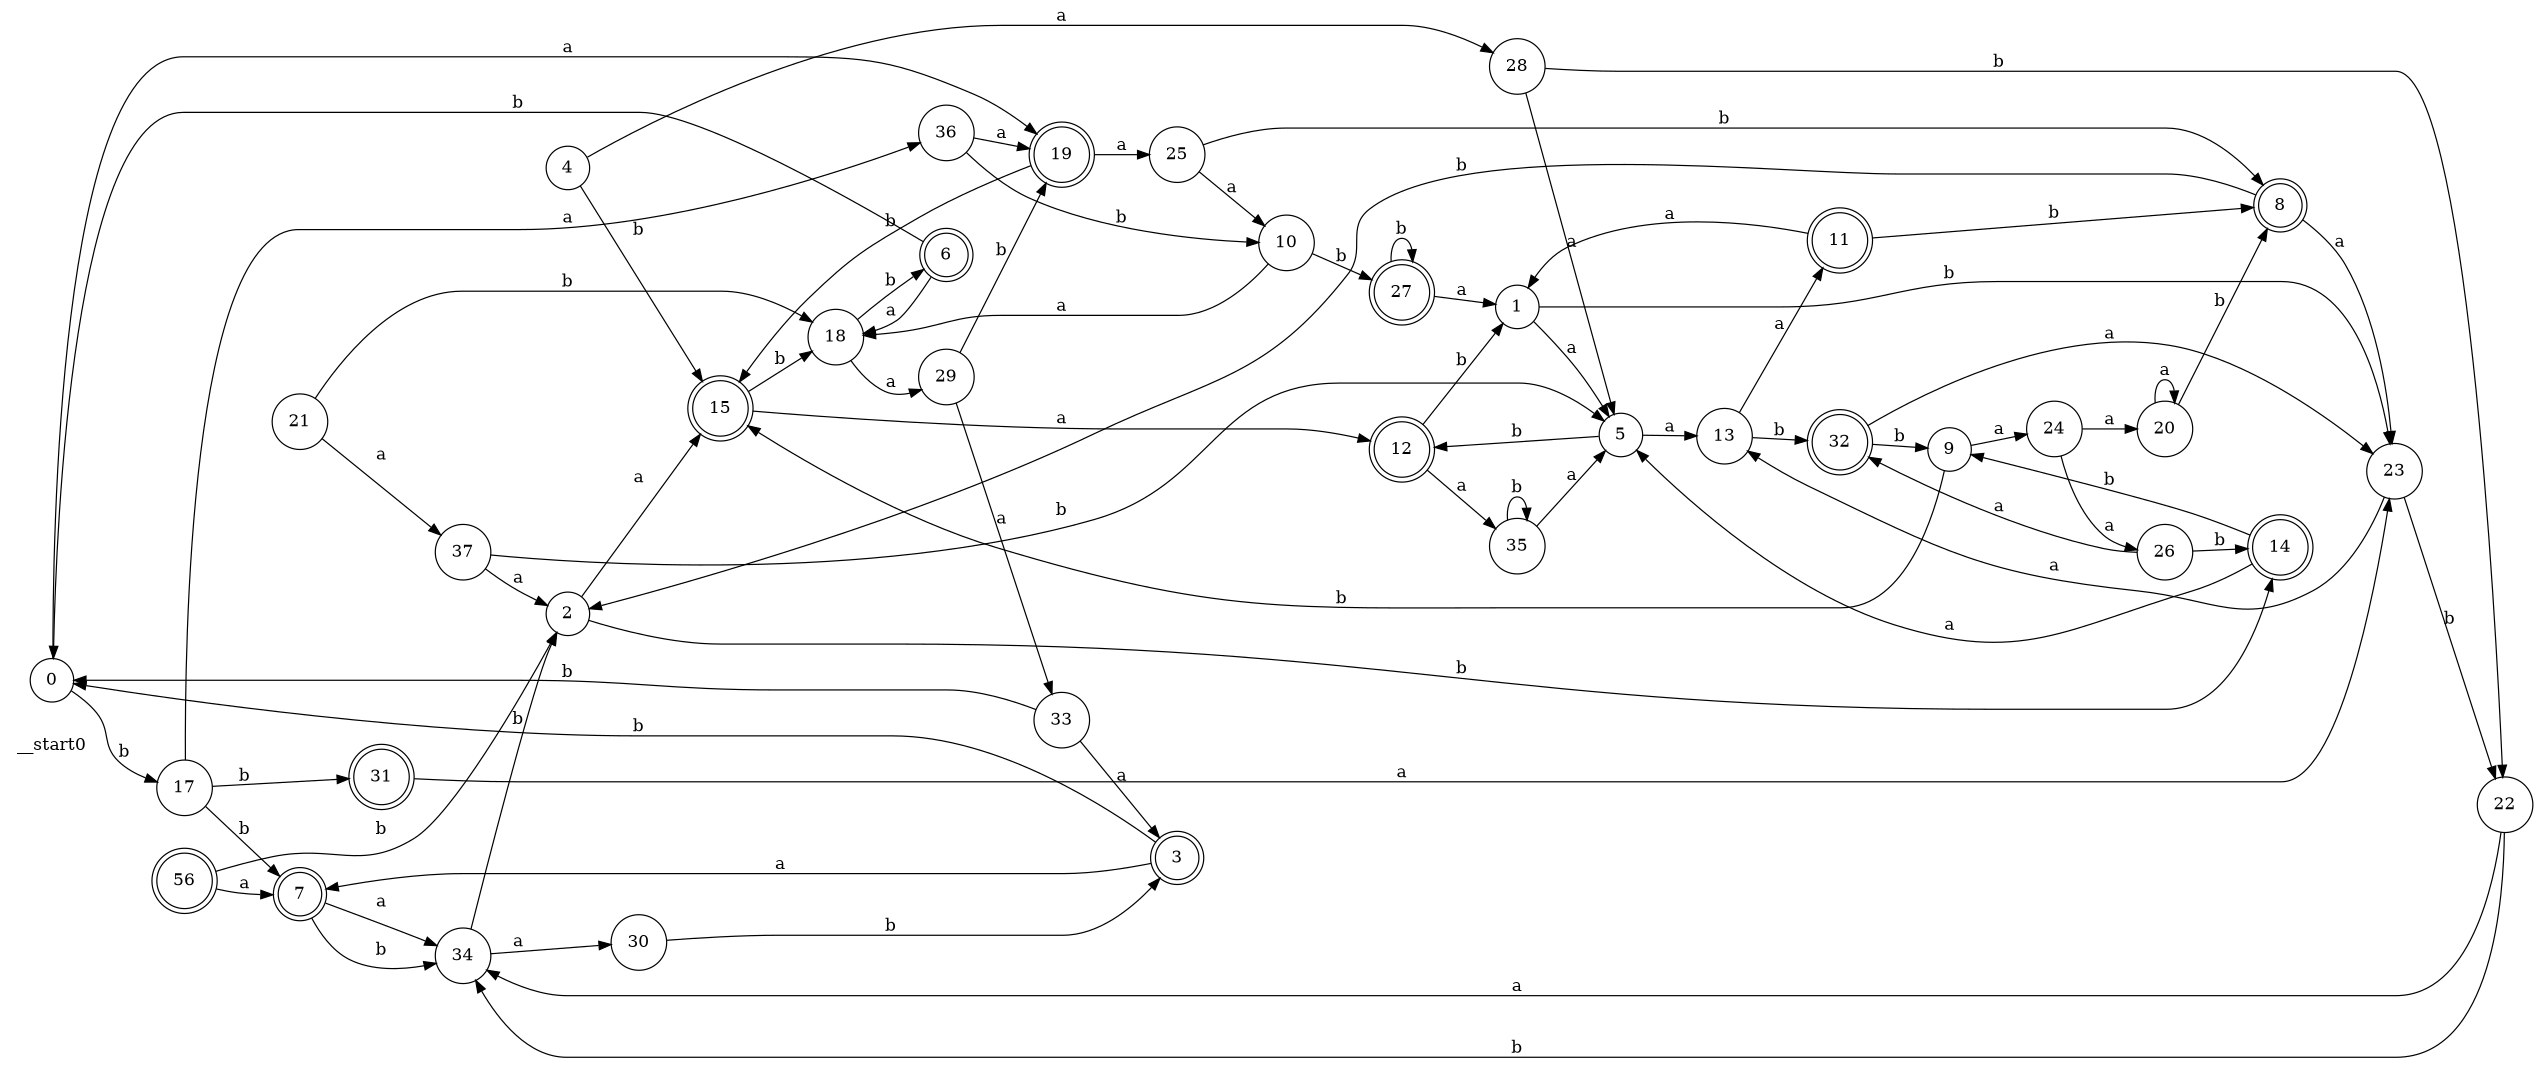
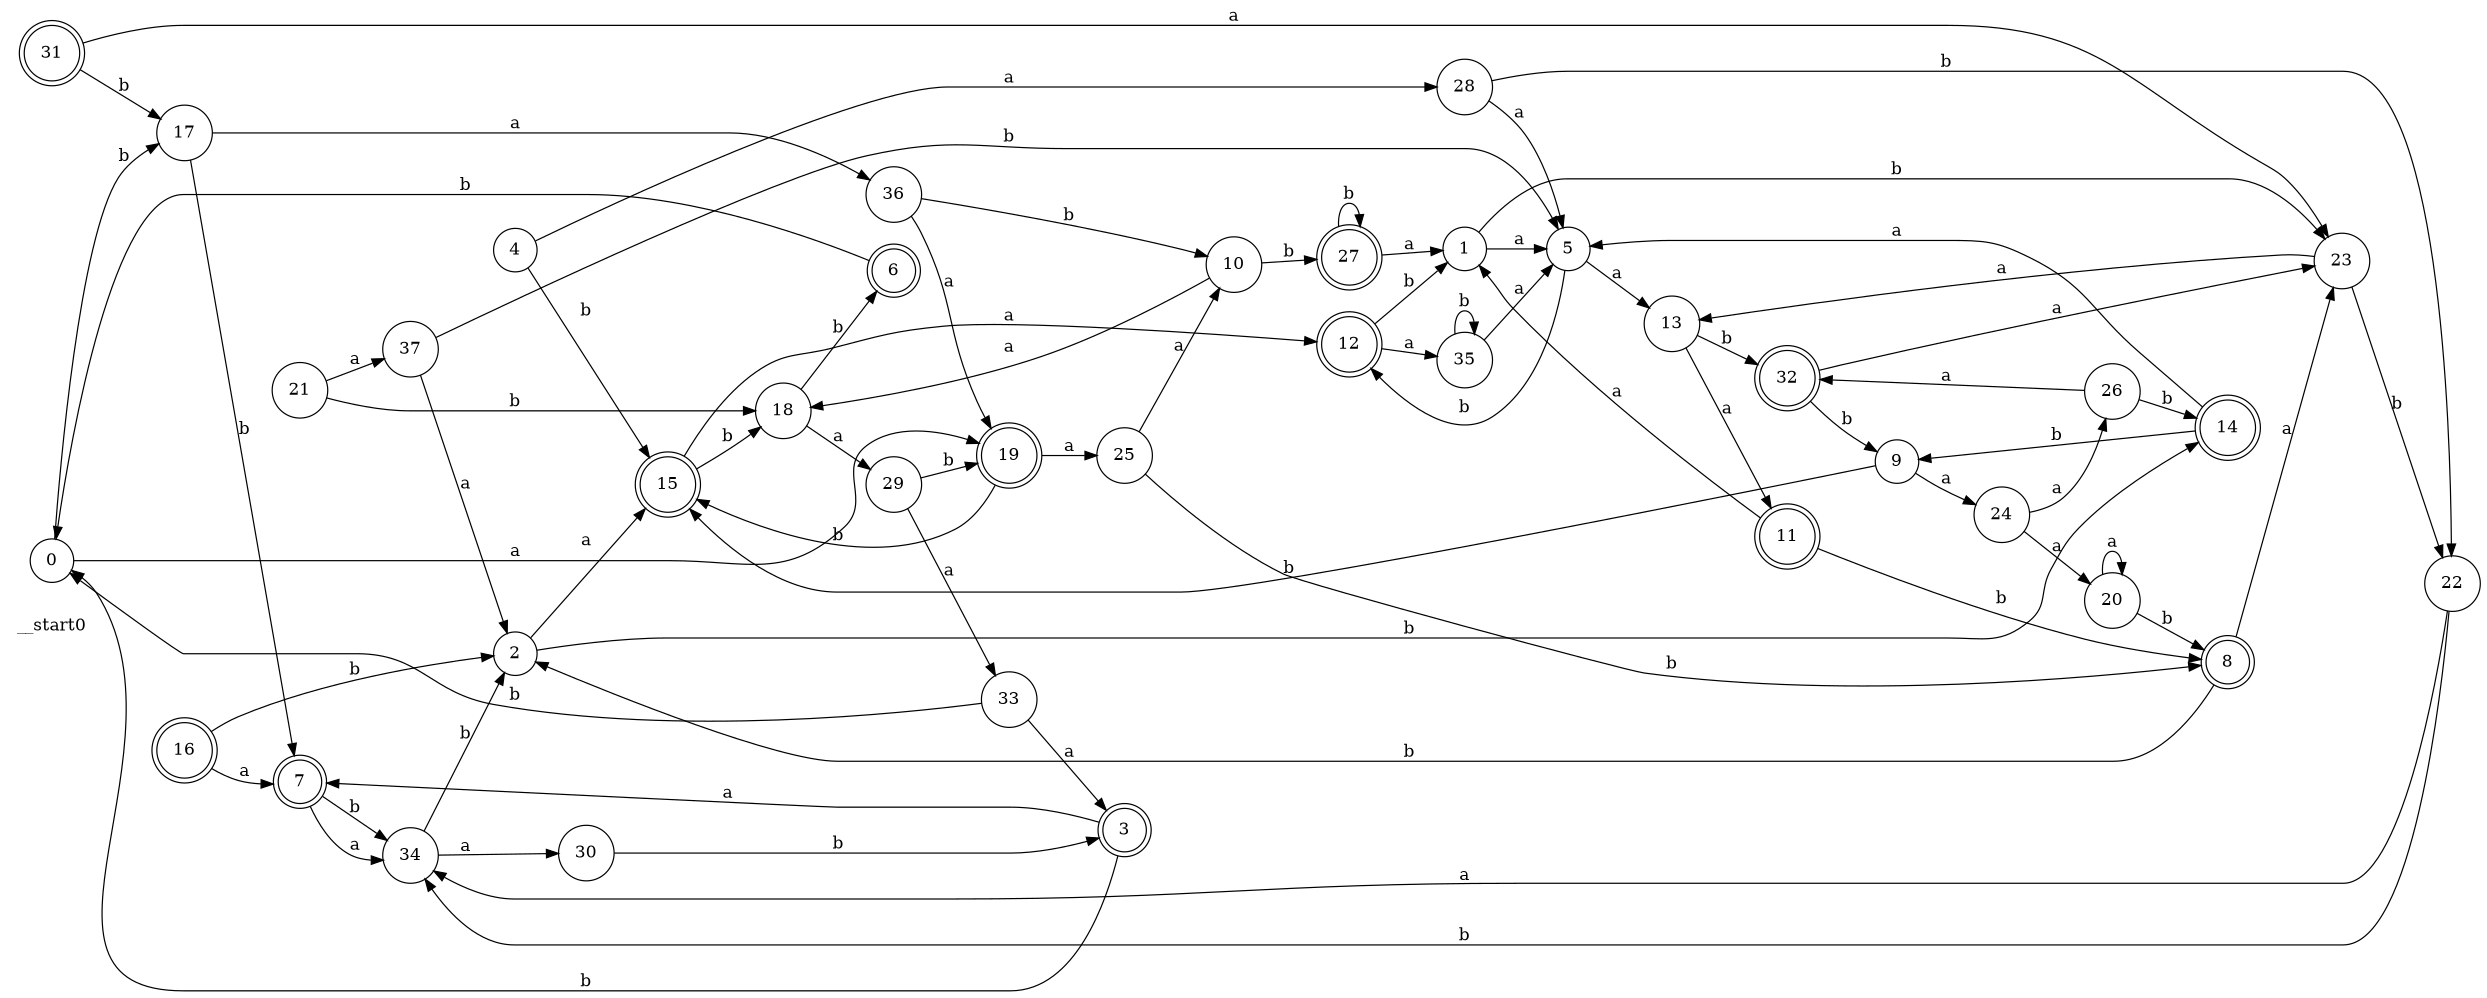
(908, 309) -> none
(275, 783) -> (115, 91)
(185, 881) -> (185, 750)
